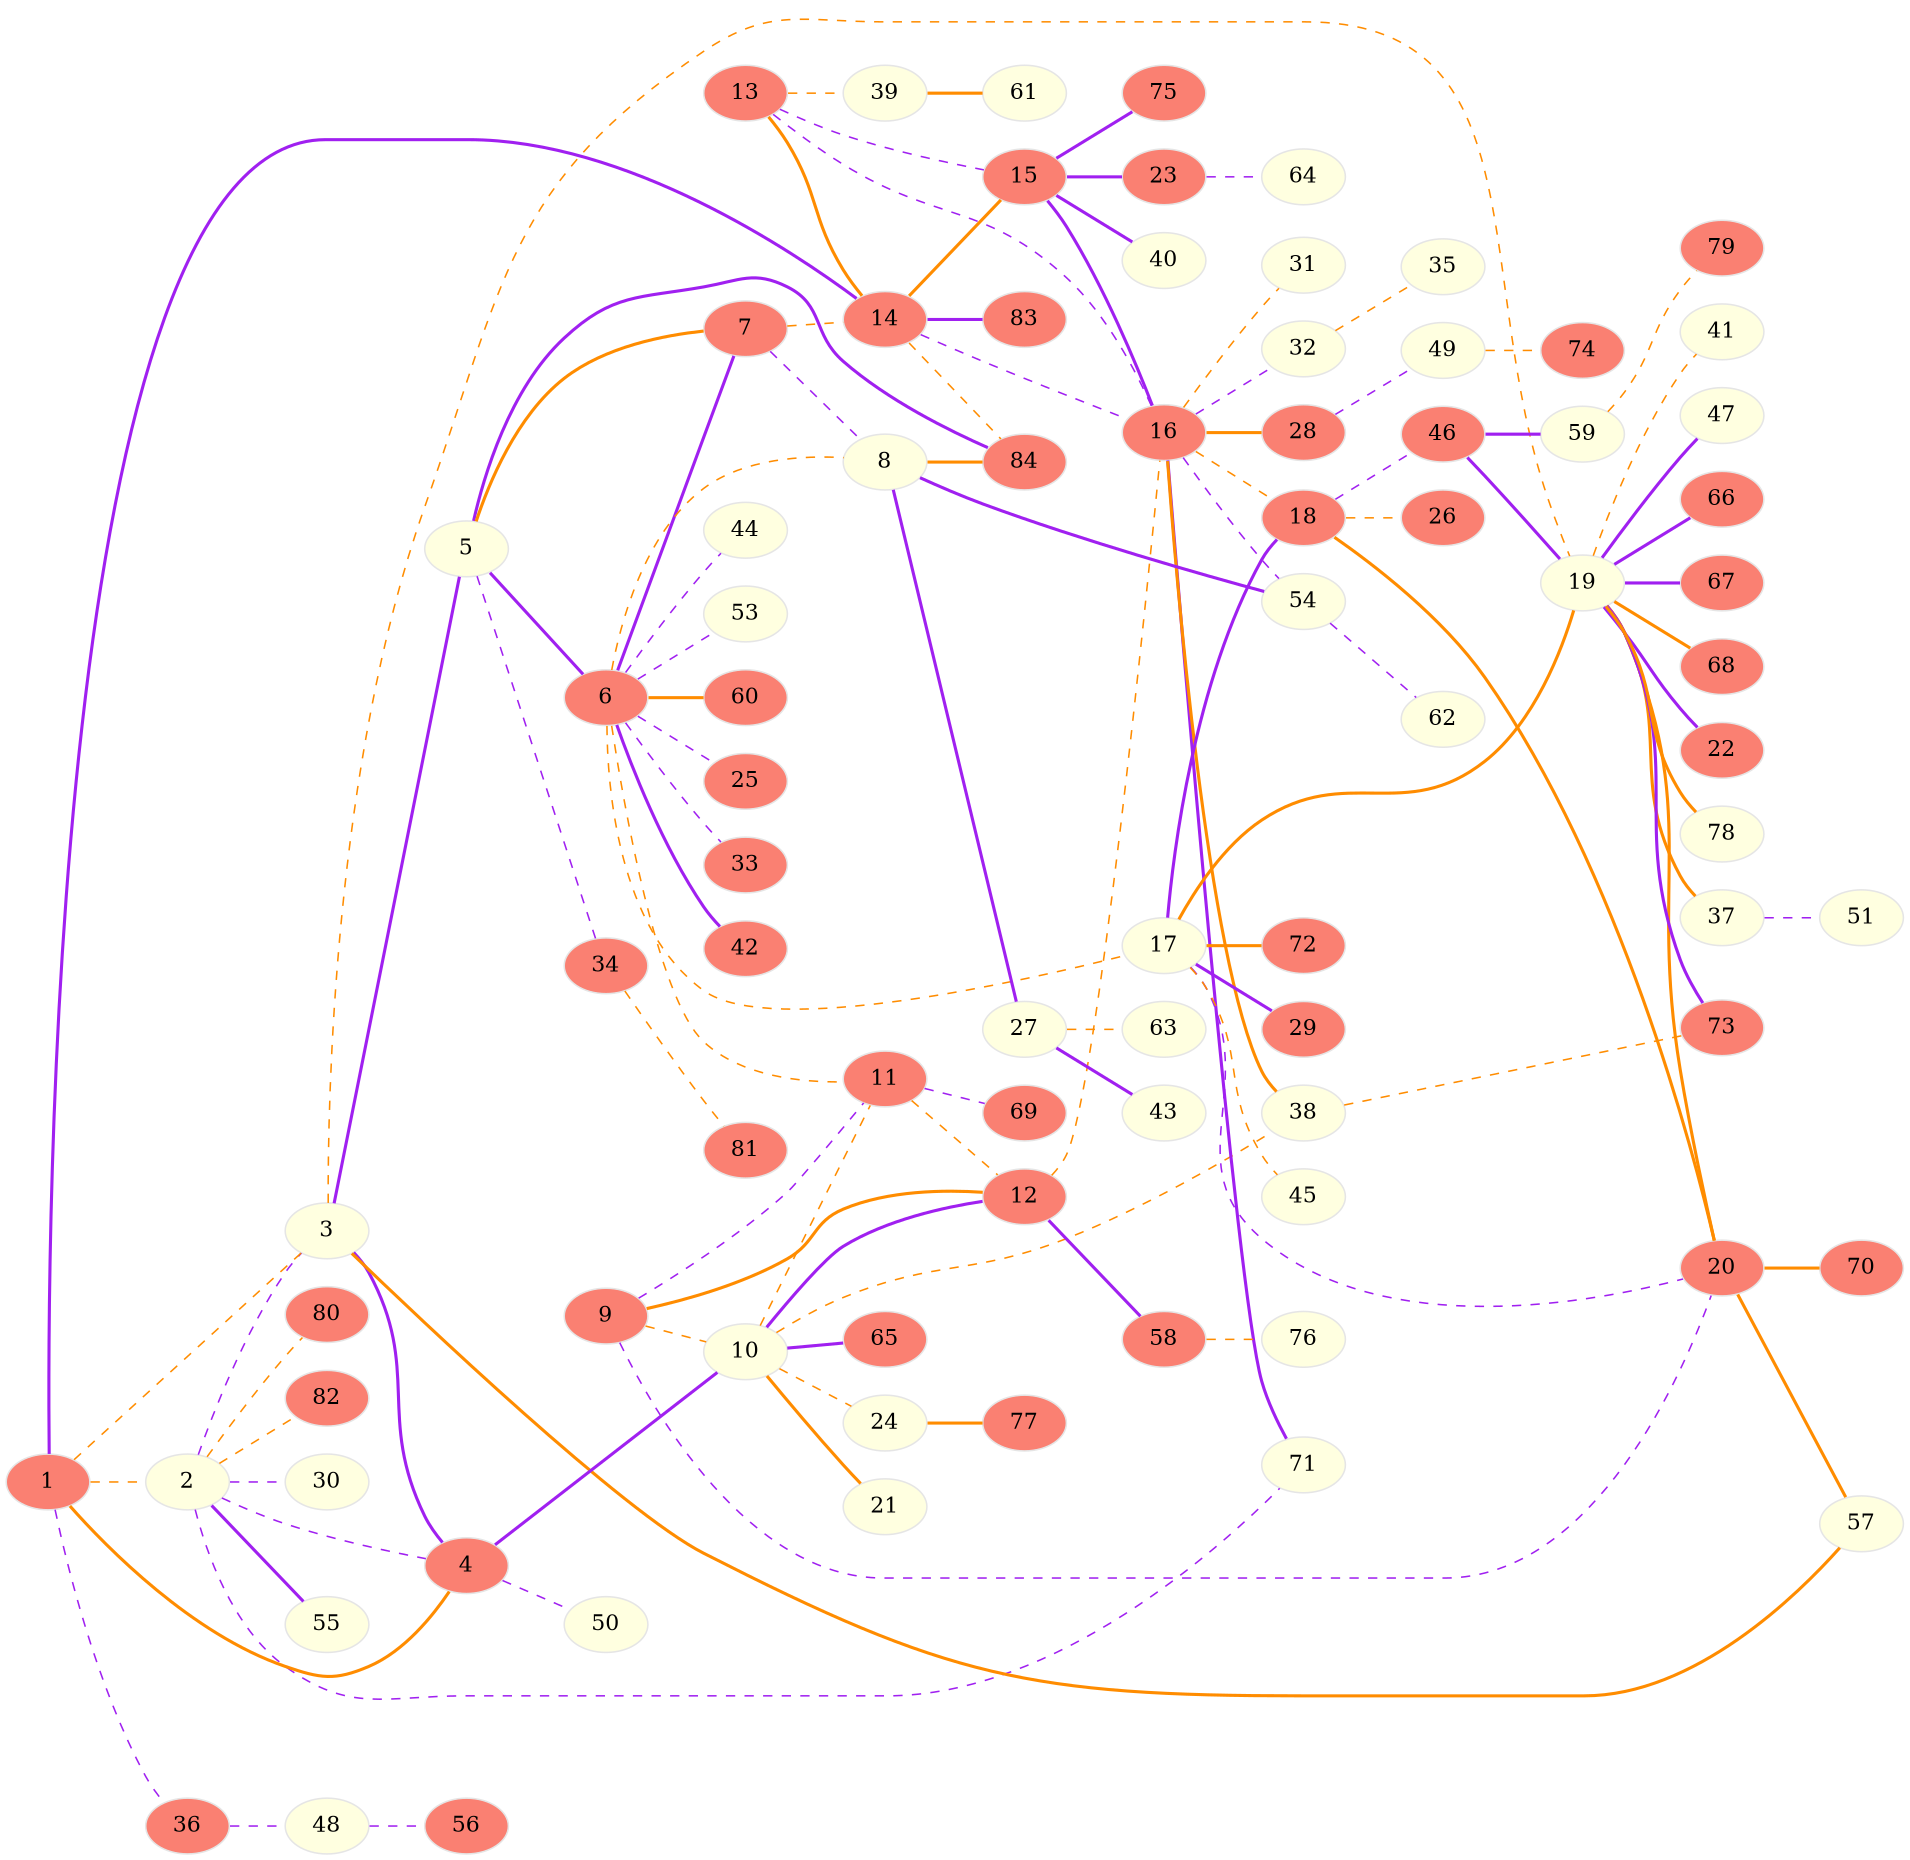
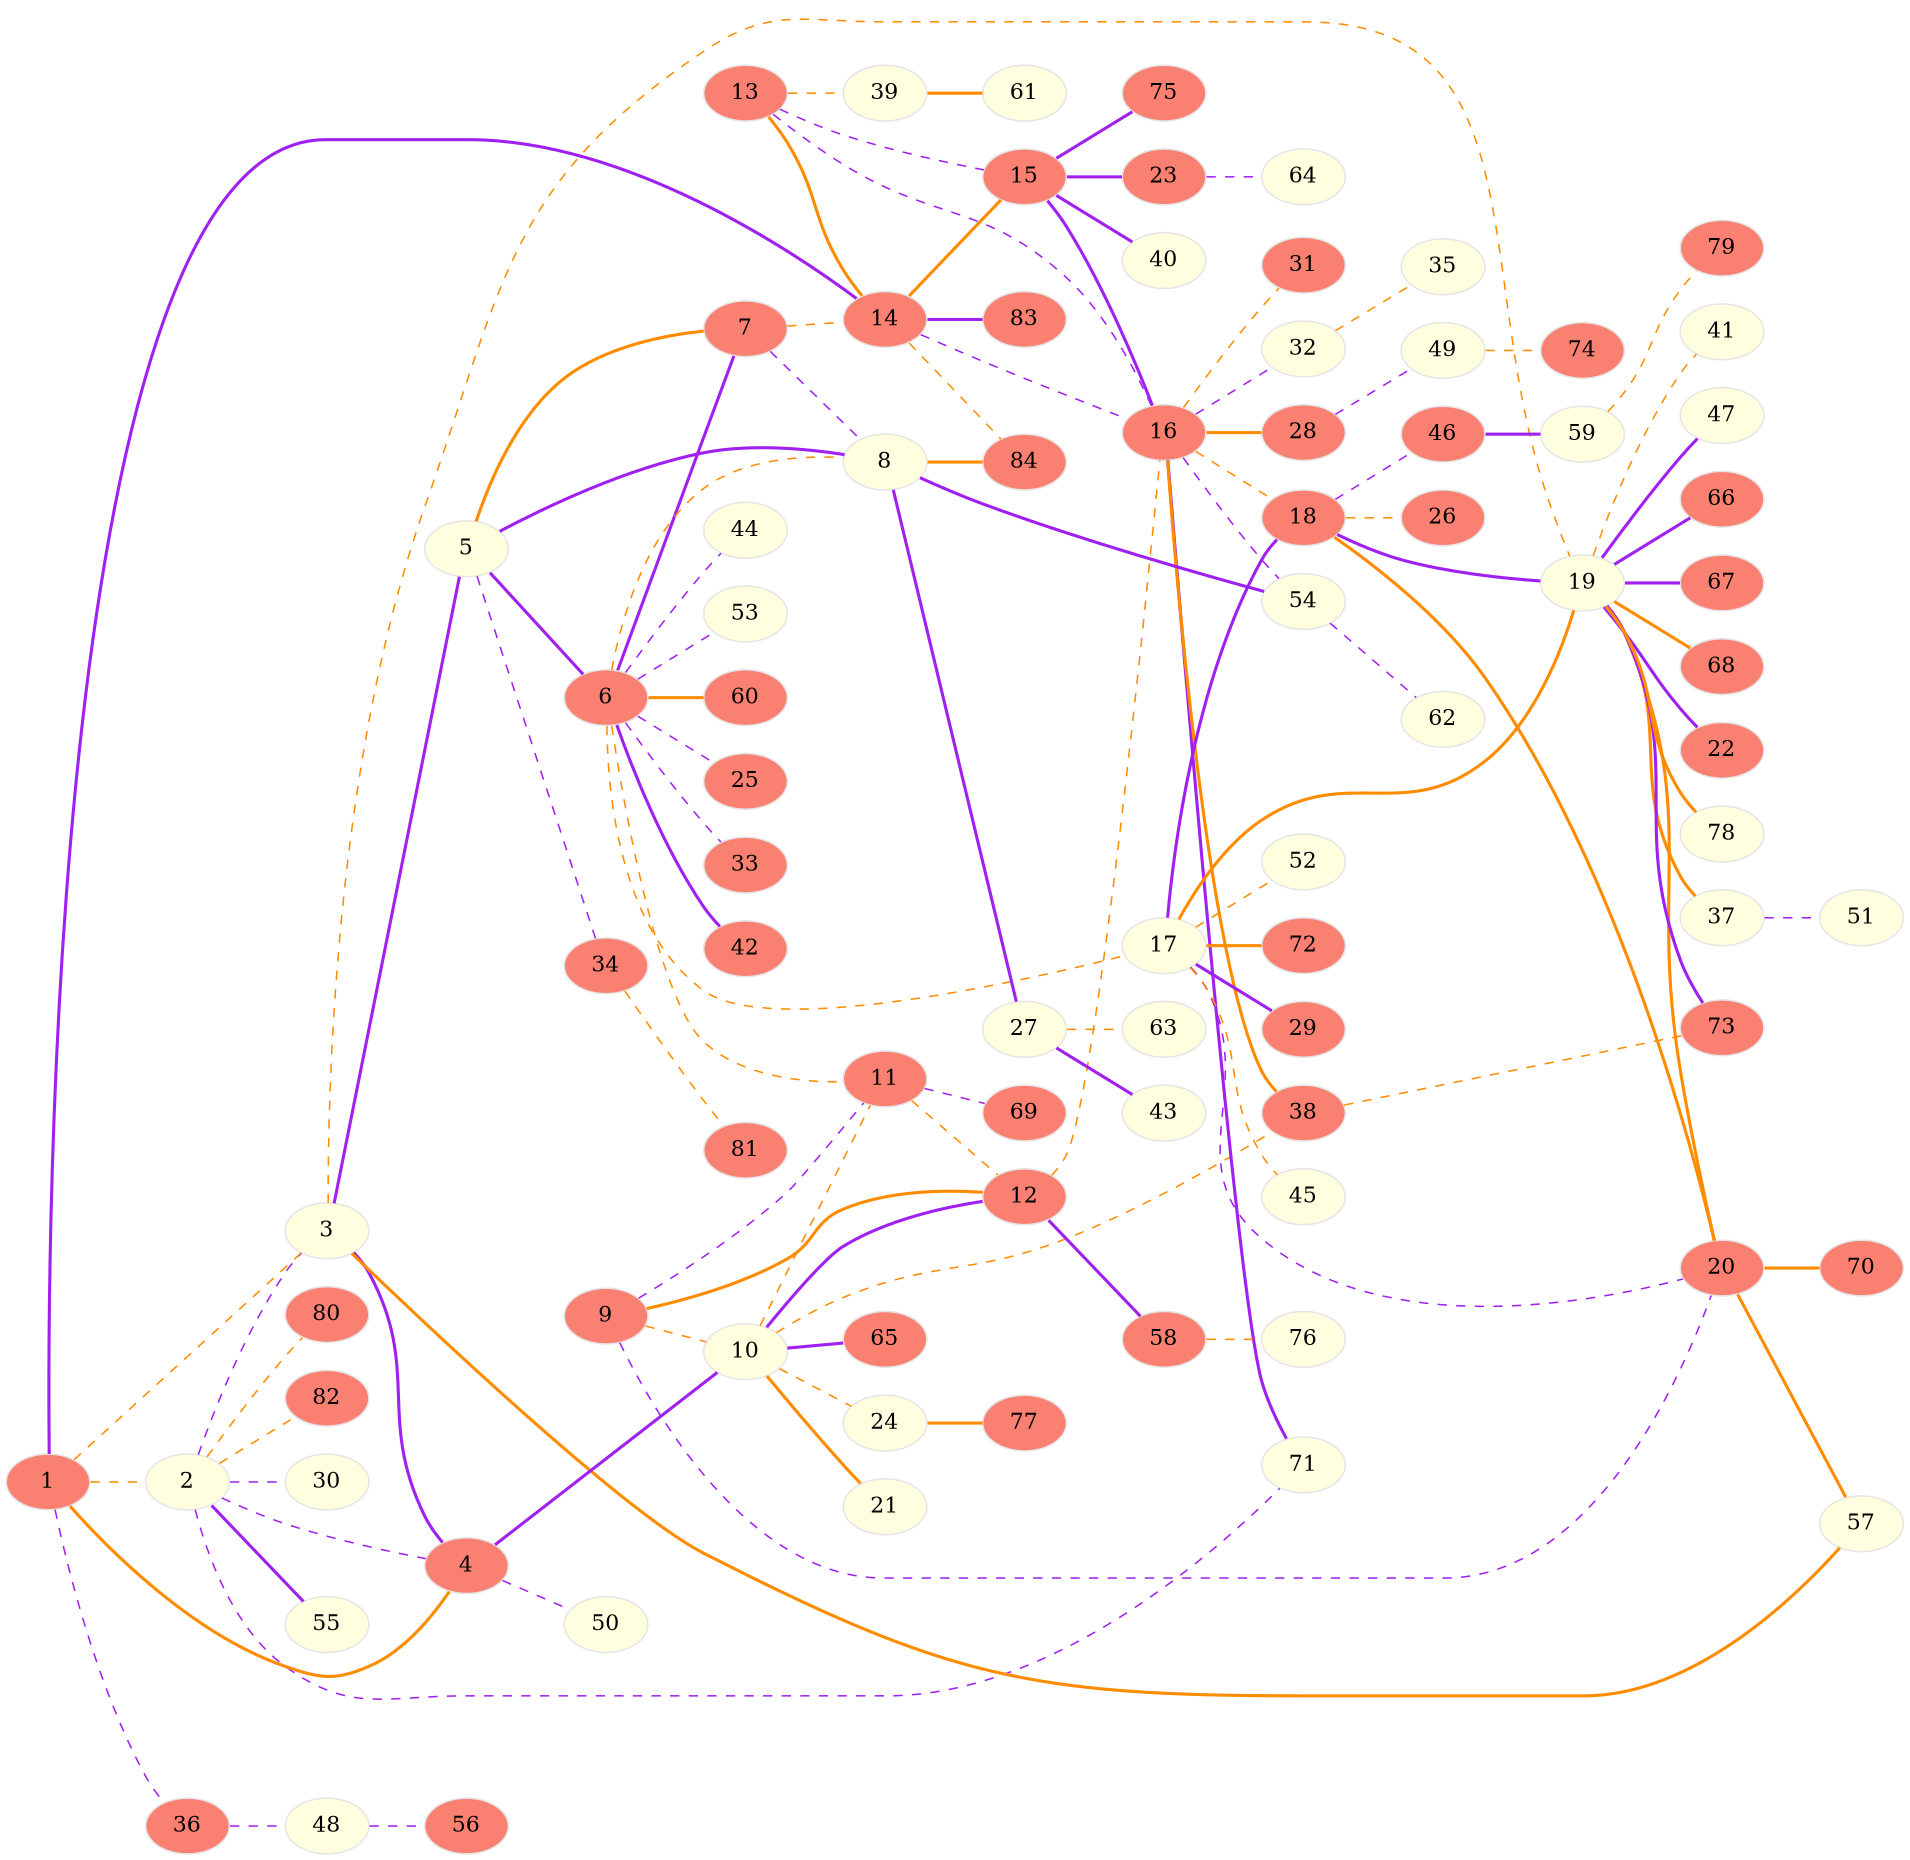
(1304, 265) -> (1304, 265)
(699, 288) -> (666, 462)
(1514, 508) -> (1436, 568)
none -> (1304, 862)
(1304, 1113) -> (1304, 1113)
